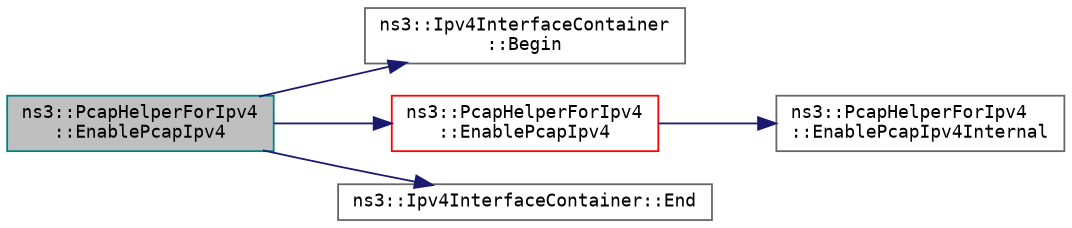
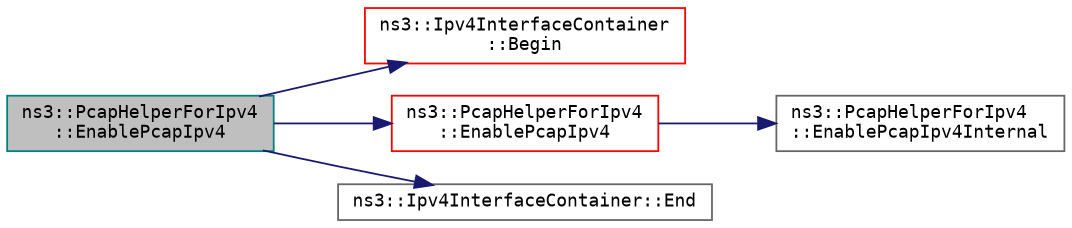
(525, 36) -> (525, 36)
